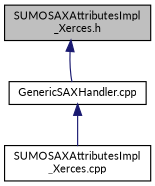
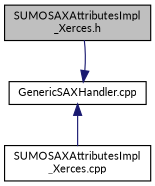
(70, 67) -> (85, 55)
